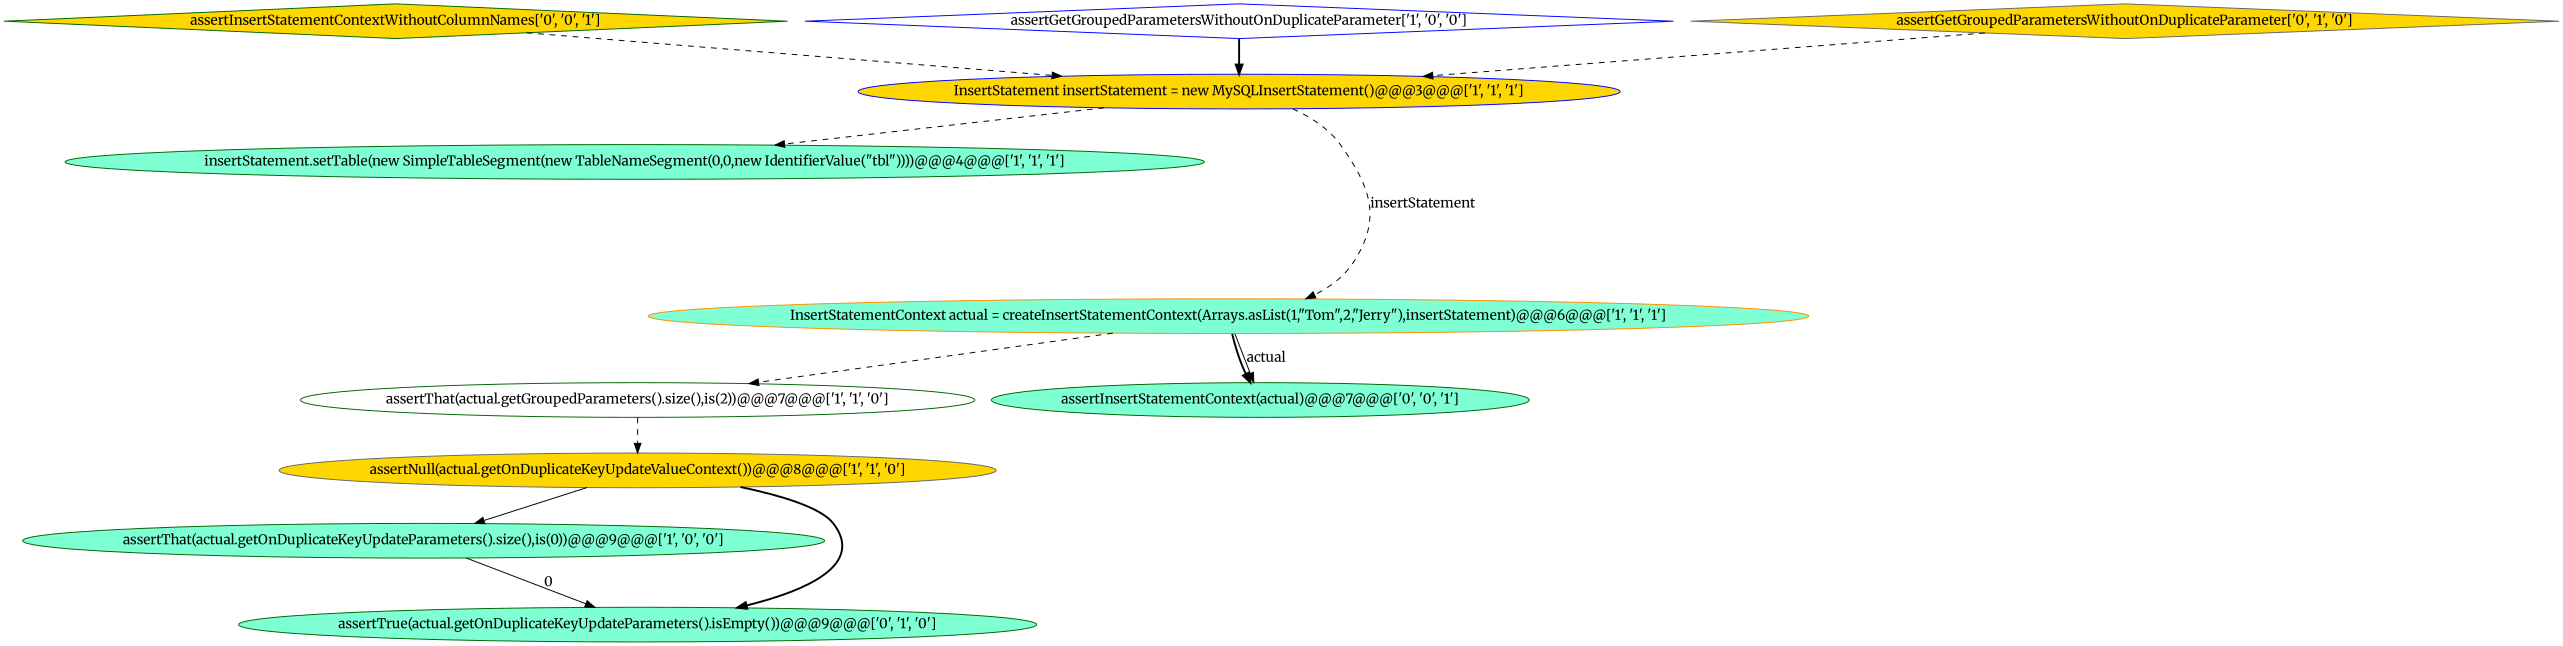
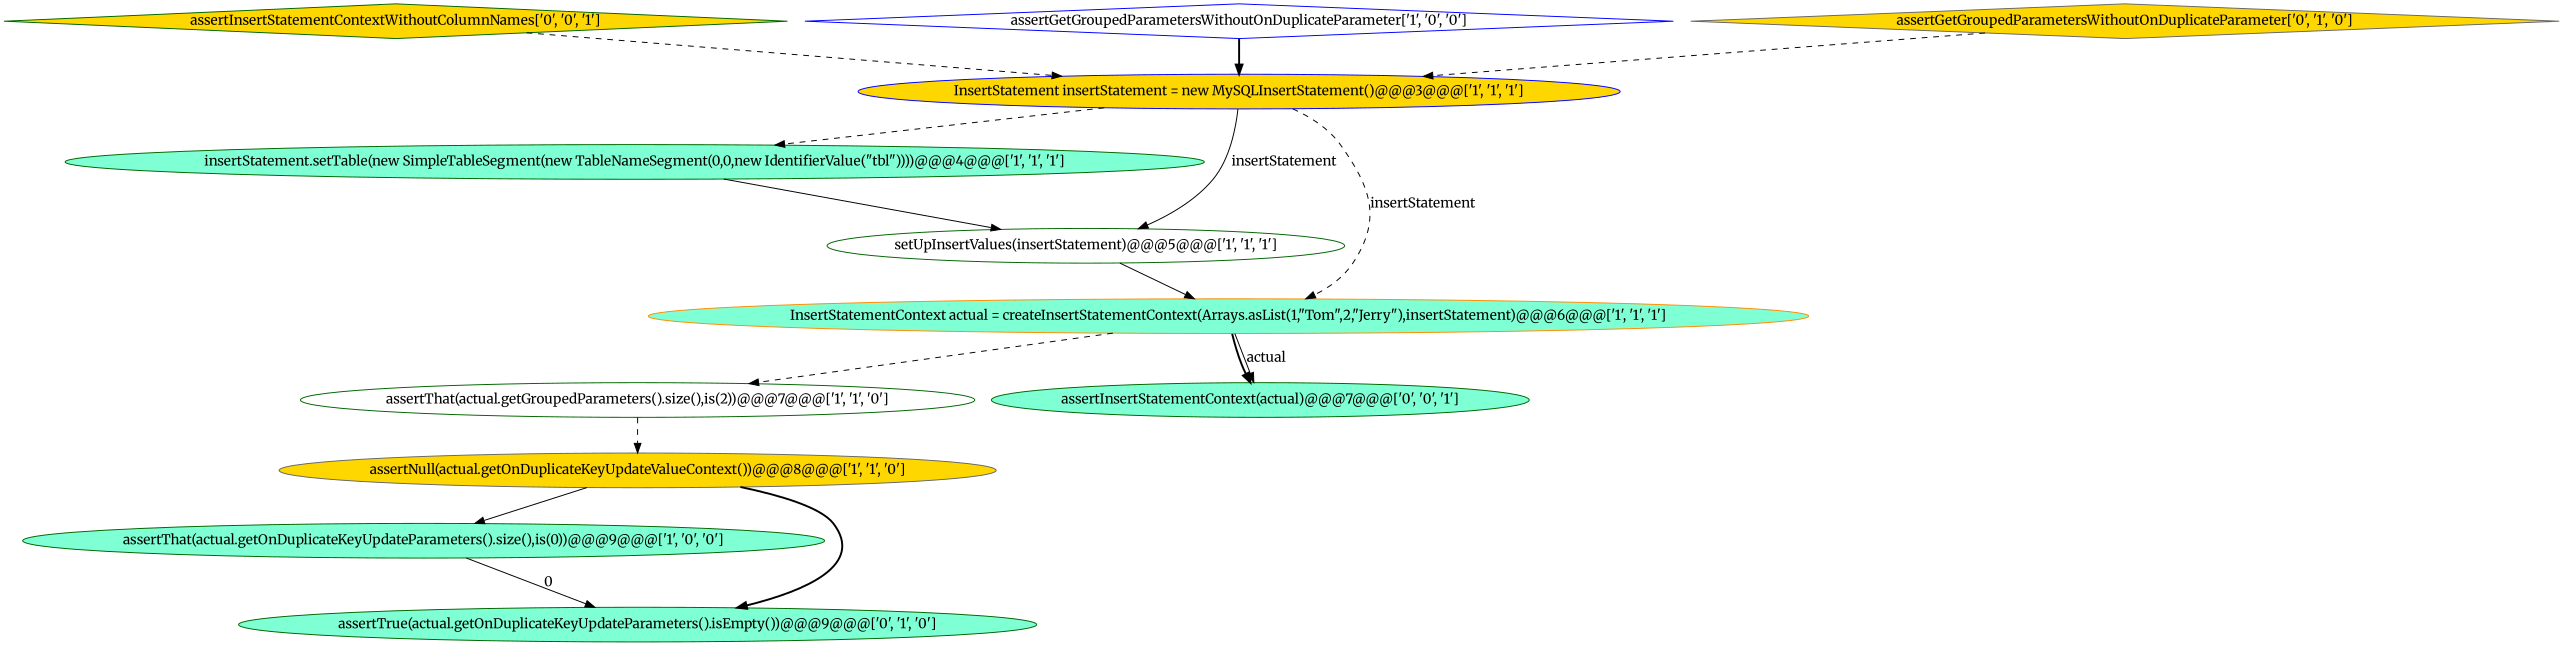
none -> (1086, 246)
